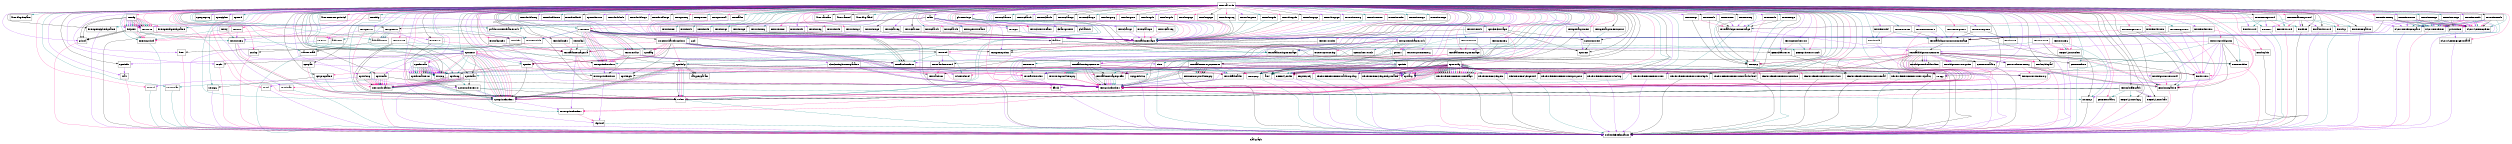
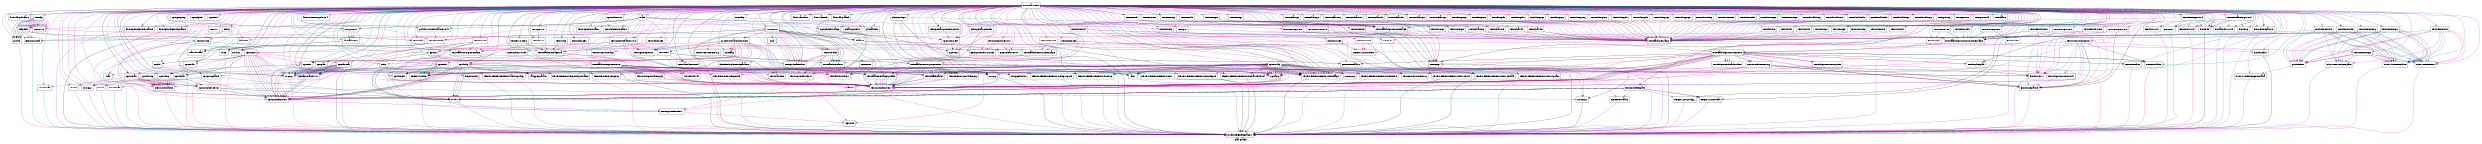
none -> (498, 7)
(1845, 37) -> (2028, 45)
(1639, 107) -> (1216, 79)
